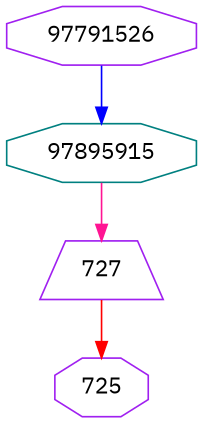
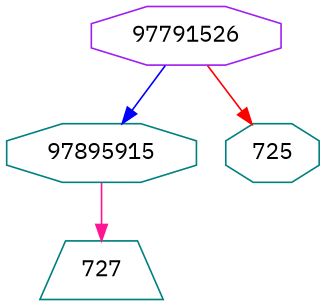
(102, 270) -> (102, 270)
(102, 321) -> (225, 88)
(102, 387) -> (272, 153)
